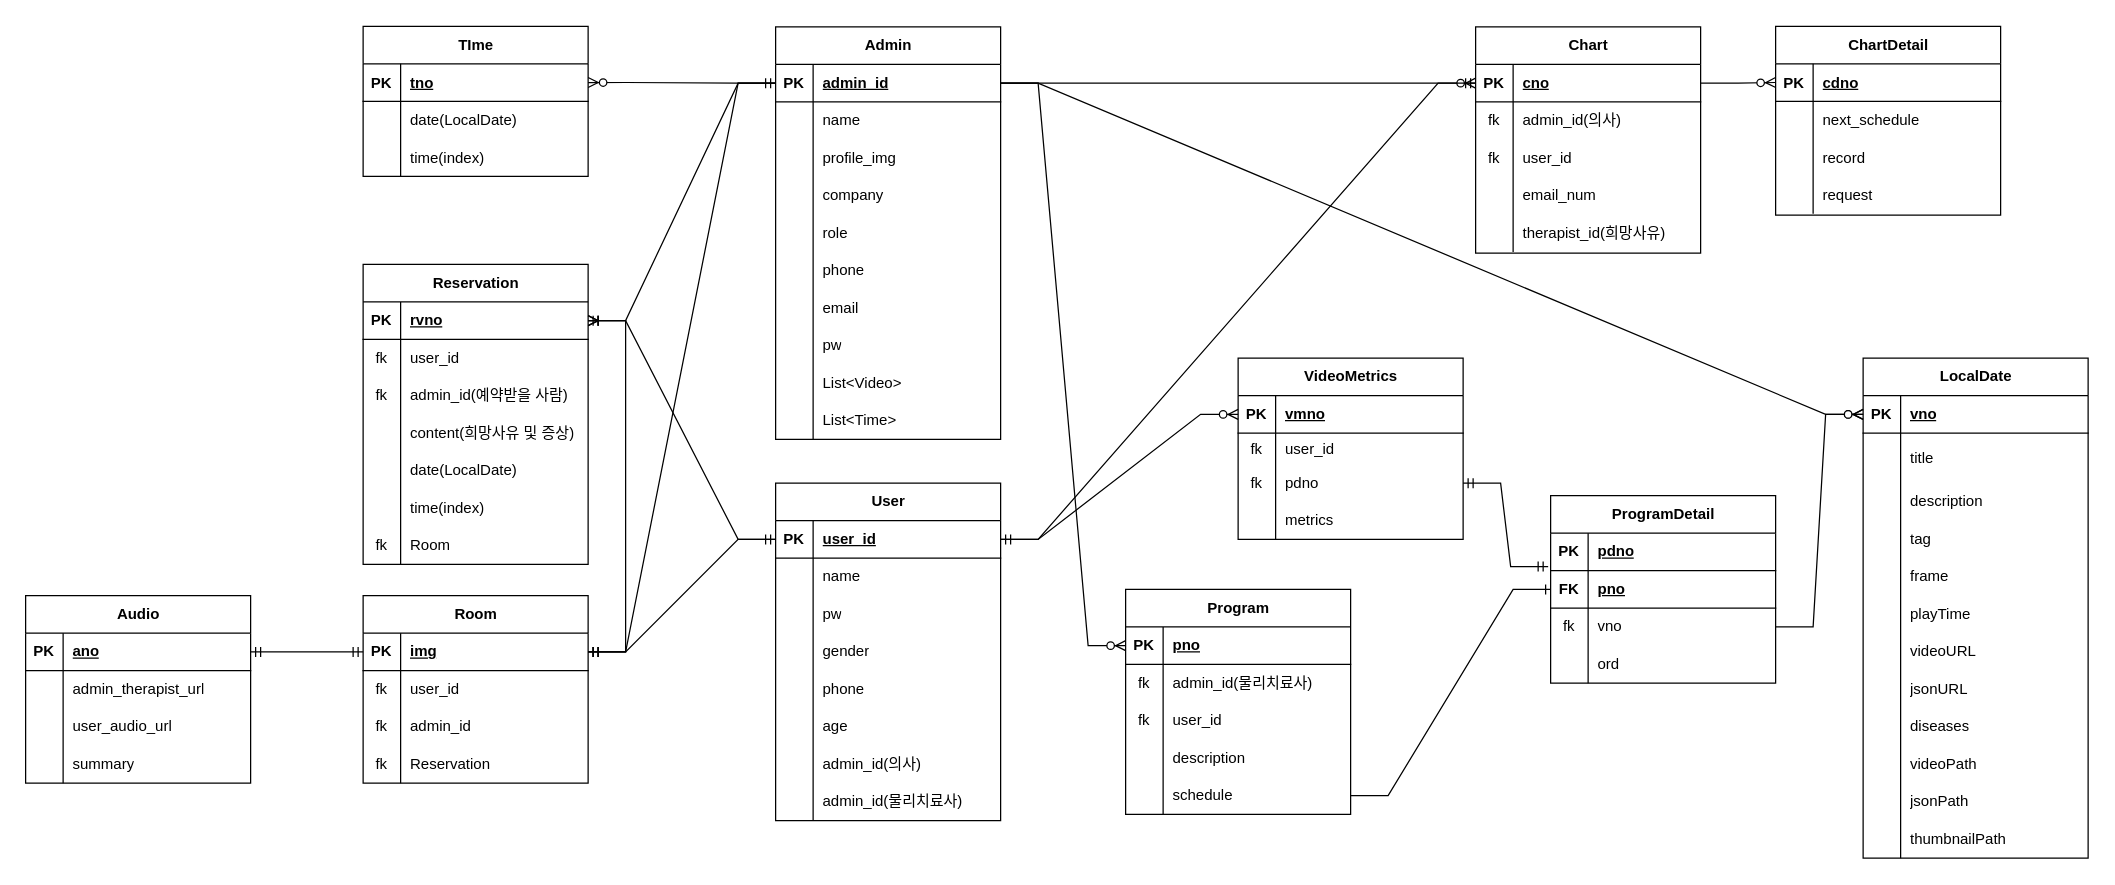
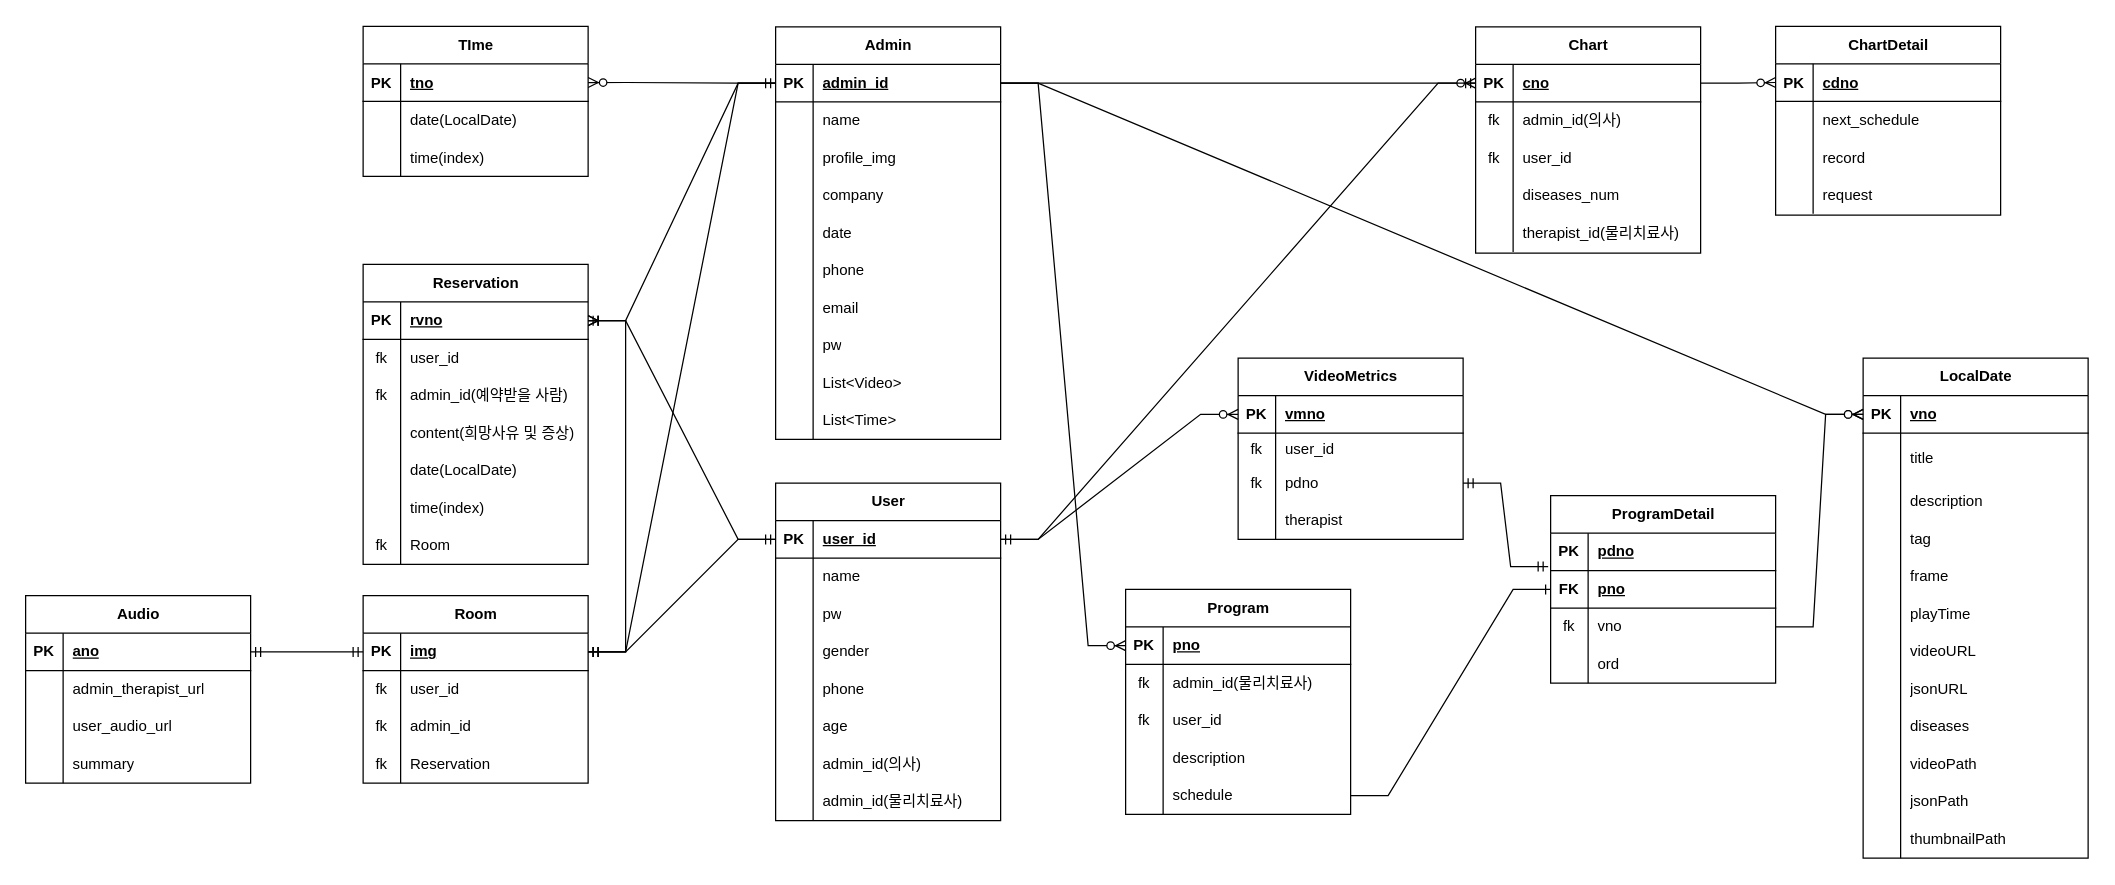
(1557, 196) -> (1572, 196)
(838, 233) -> (840, 233)
(1608, 233) -> (1612, 233)
(1313, 521) -> (1321, 521)
